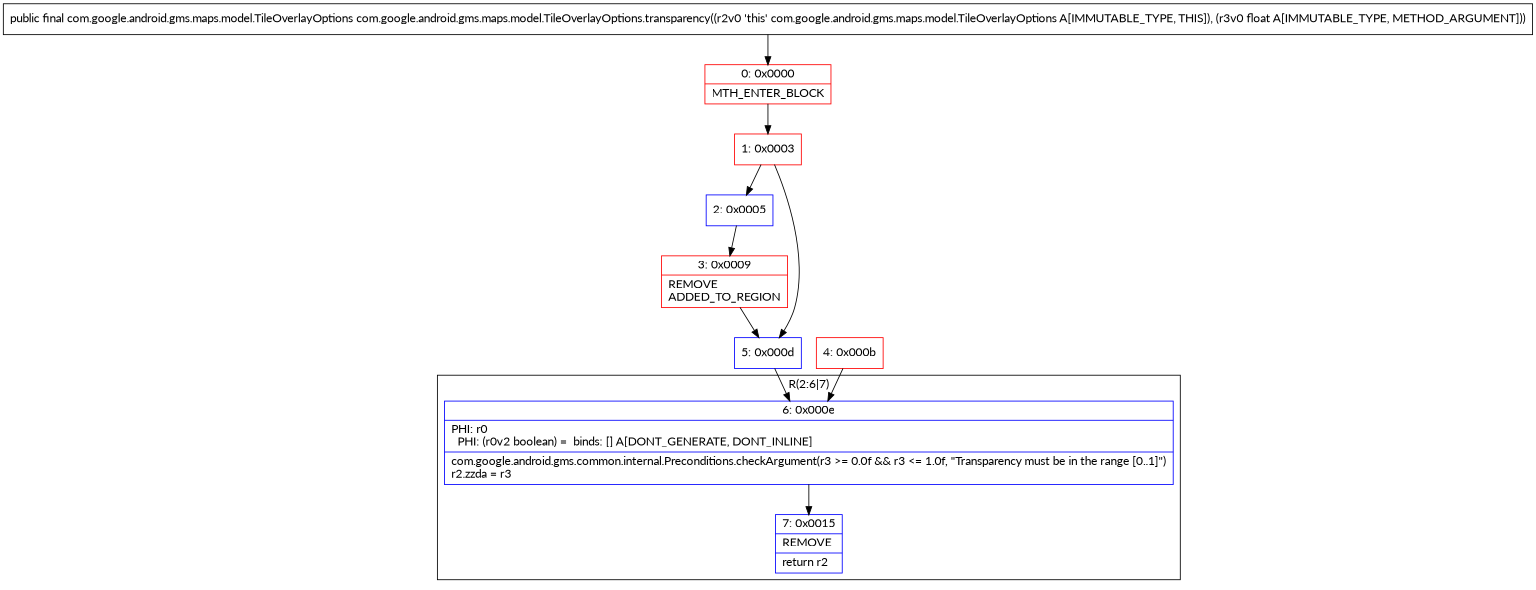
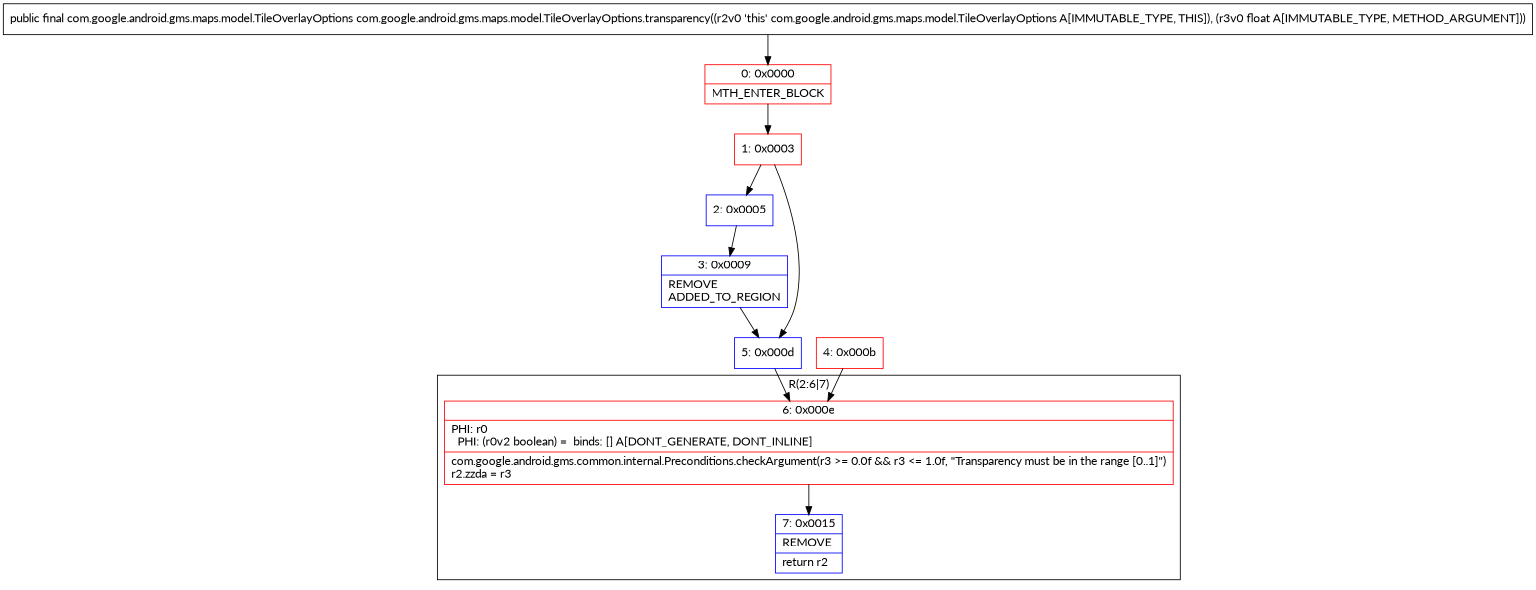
(725, 282) -> (725, 282)
(809, 443) -> (809, 443)
